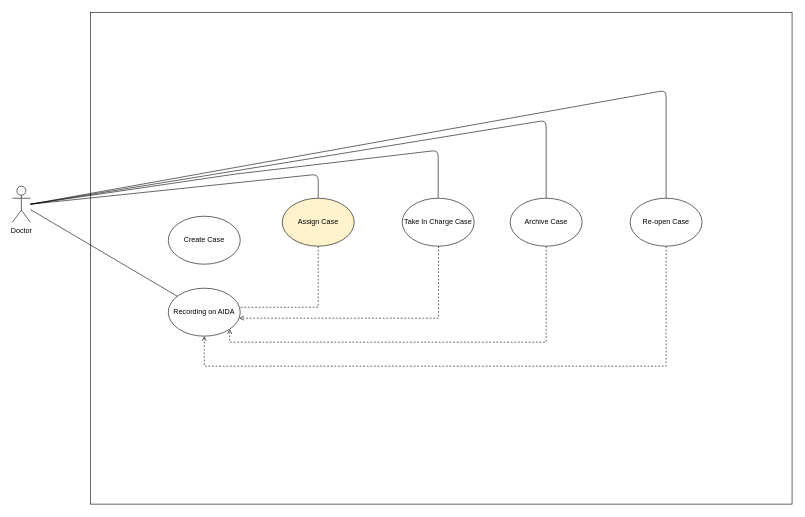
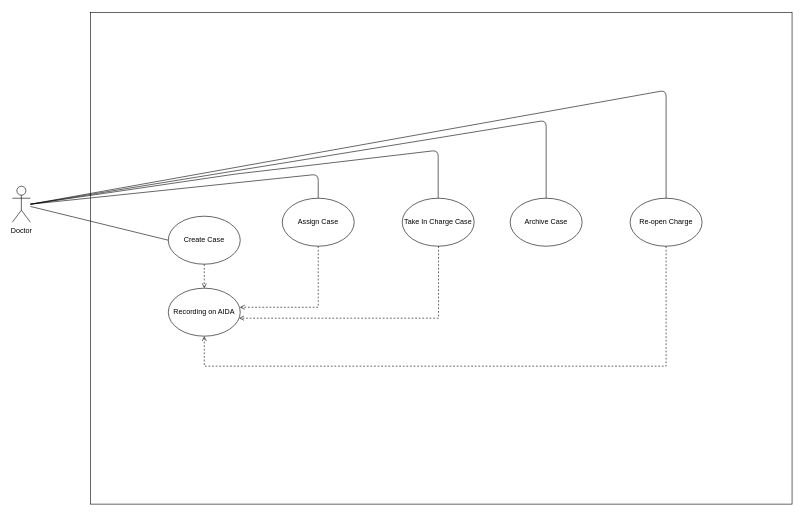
(318, 222) -> (318, 222)
(666, 222) -> (666, 222)
(104, 253) -> (99, 223)
none -> (204, 276)
(243, 307) -> (244, 307)
(431, 342) -> none
